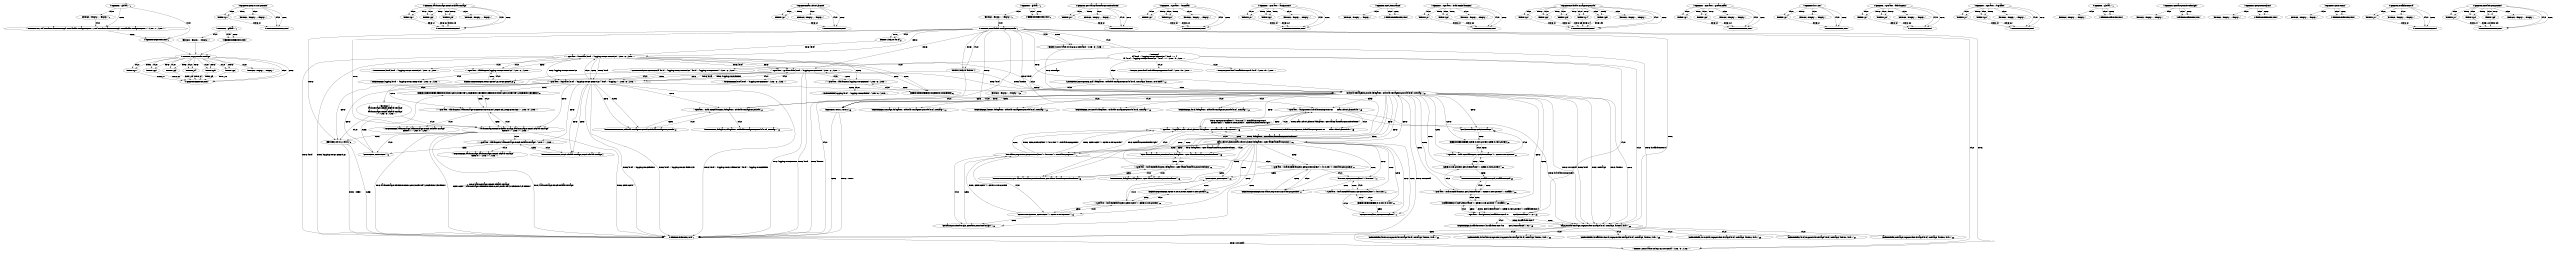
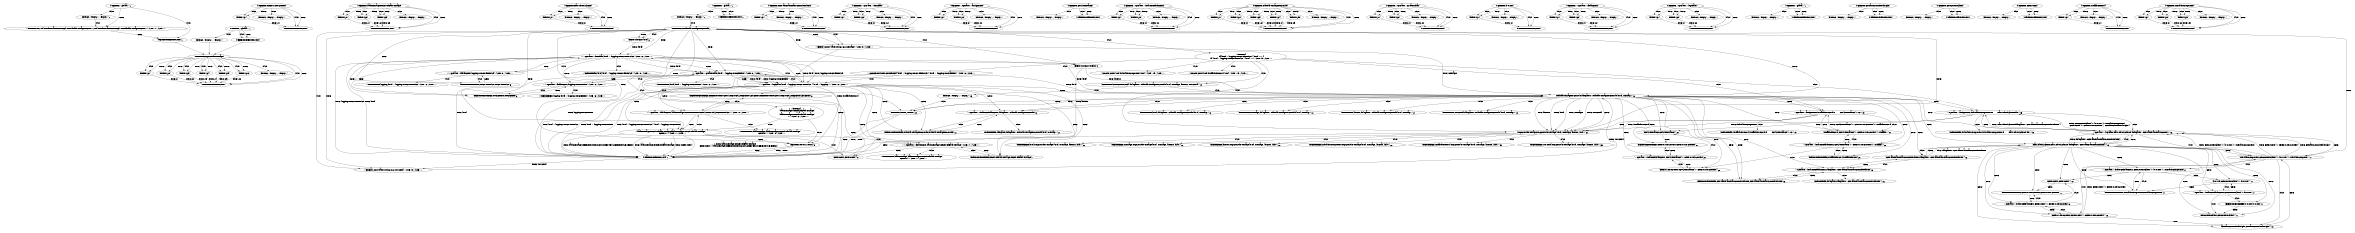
(699, 74) -> (451, 36)
(1480, 172) -> none
(1359, 199) -> none
